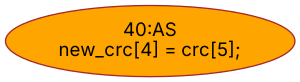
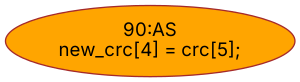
(150, 41) -> (150, 41)
